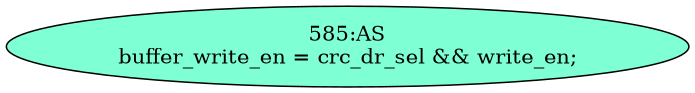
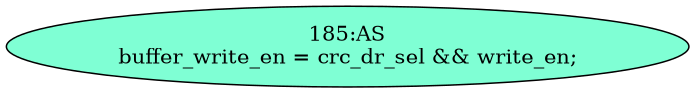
(348, 47) -> (348, 47)
